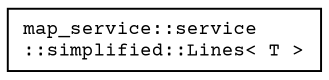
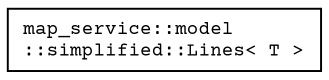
(164, 40) -> (164, 40)
